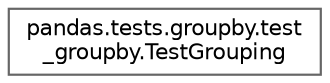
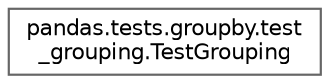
(165, 42) -> (165, 42)
